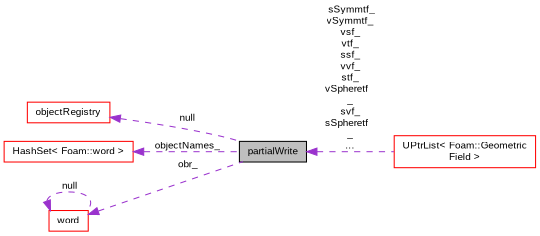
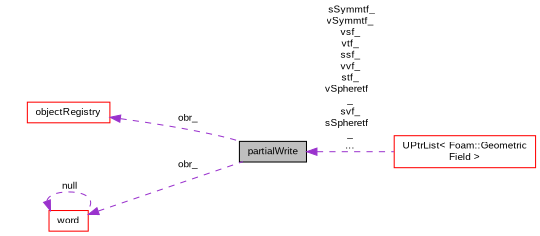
(186, 118) -> (186, 118)
(69, 152) -> none
